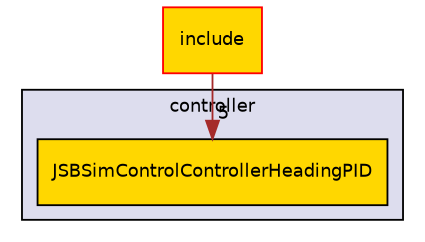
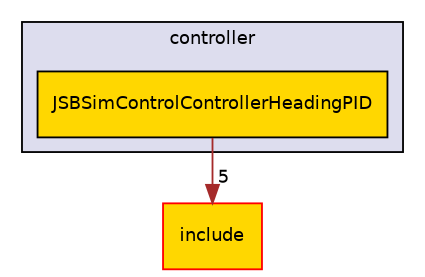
(213, 101) -> (213, 164)
